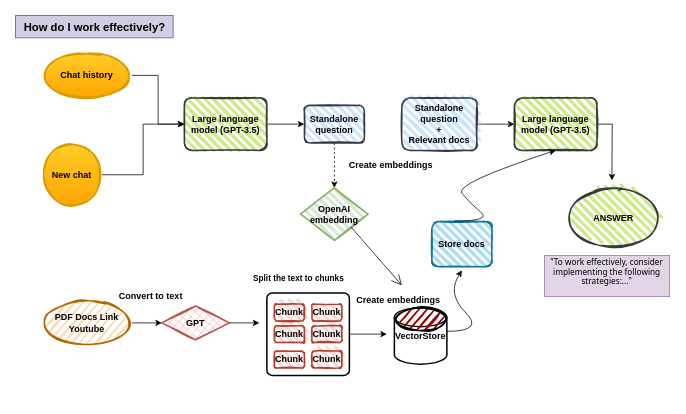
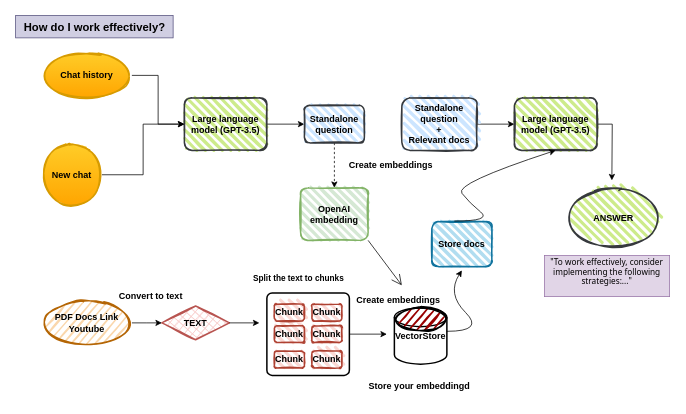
(334, 214) -> (334, 214)
(195, 323) -> (195, 323)
none -> (419, 387)
